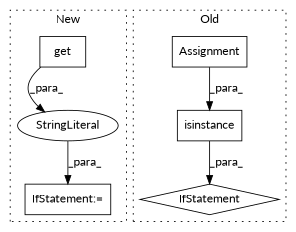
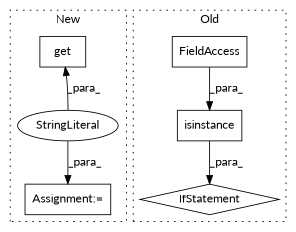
(210, 52) -> (210, 52)
(28, 86) -> (68, 93)
(68, 199) -> (68, 199)
